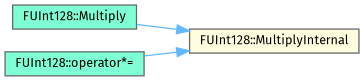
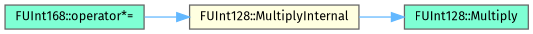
(157, 27) -> (375, 17)
(75, 64) -> (75, 17)
